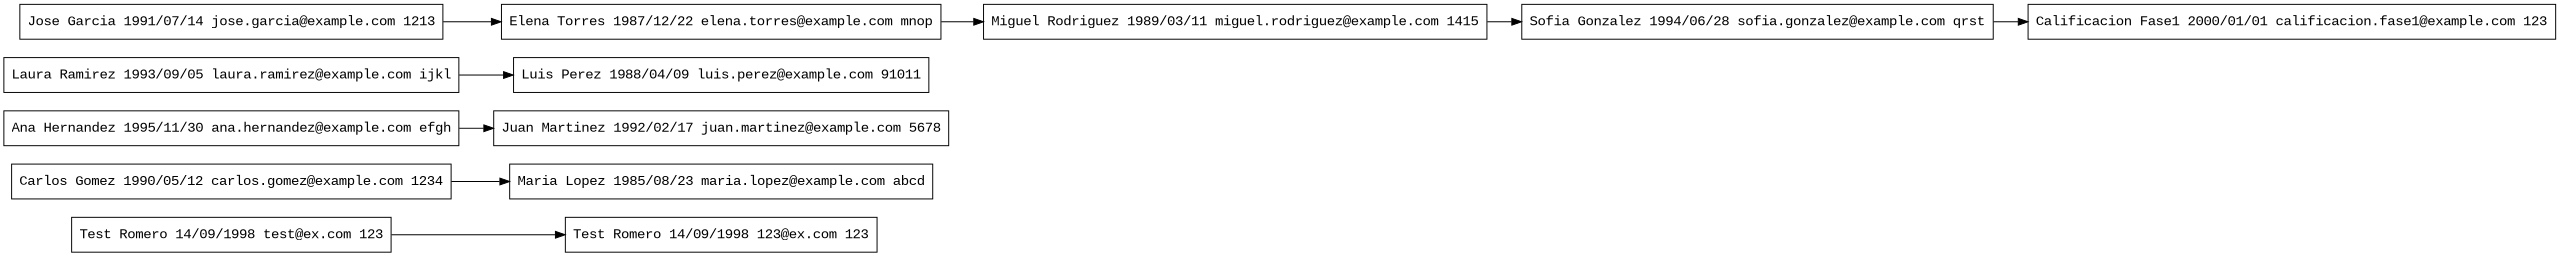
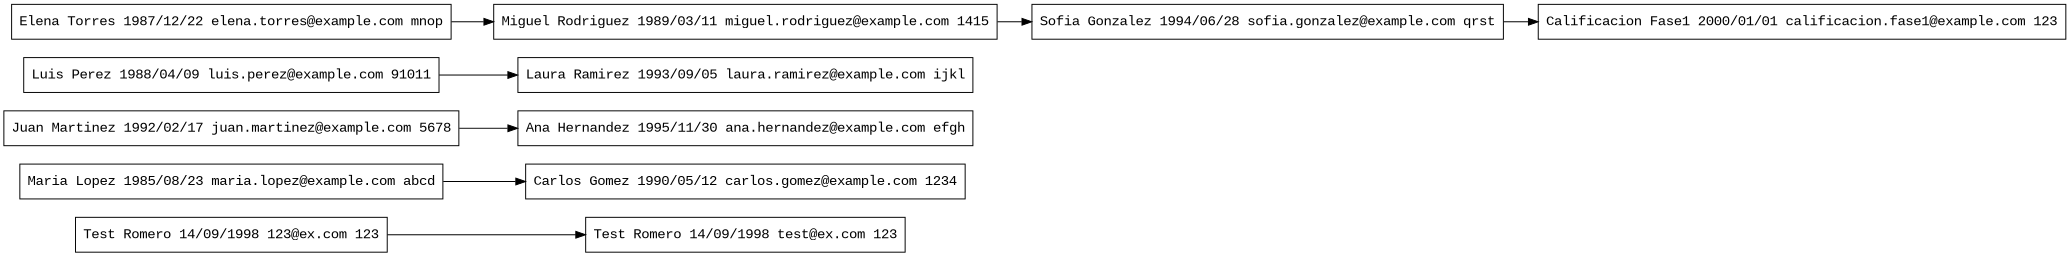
(231, 22) -> none
(481, 75) -> (473, 75)
(471, 128) -> (483, 128)
(475, 182) -> (479, 182)
(473, 235) -> (482, 235)
